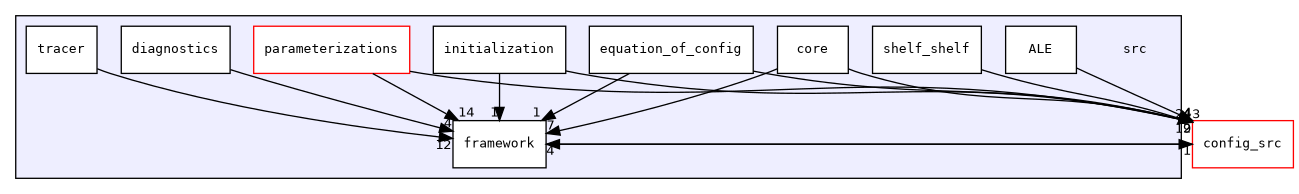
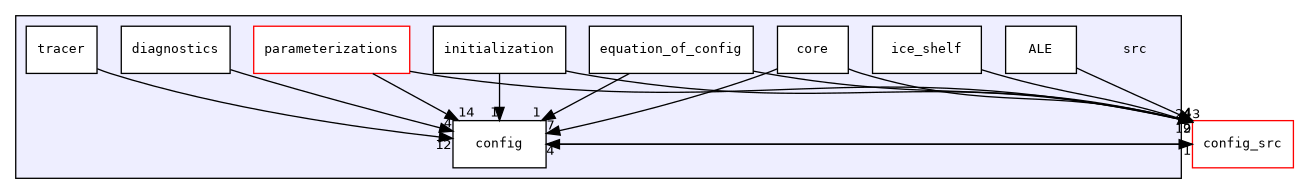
(927, 50) -> (927, 50)
(500, 144) -> (500, 144)
